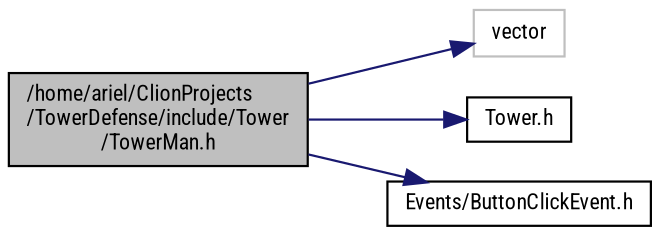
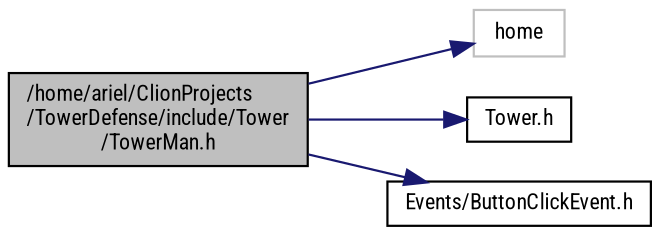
(519, 33) -> (519, 33)
